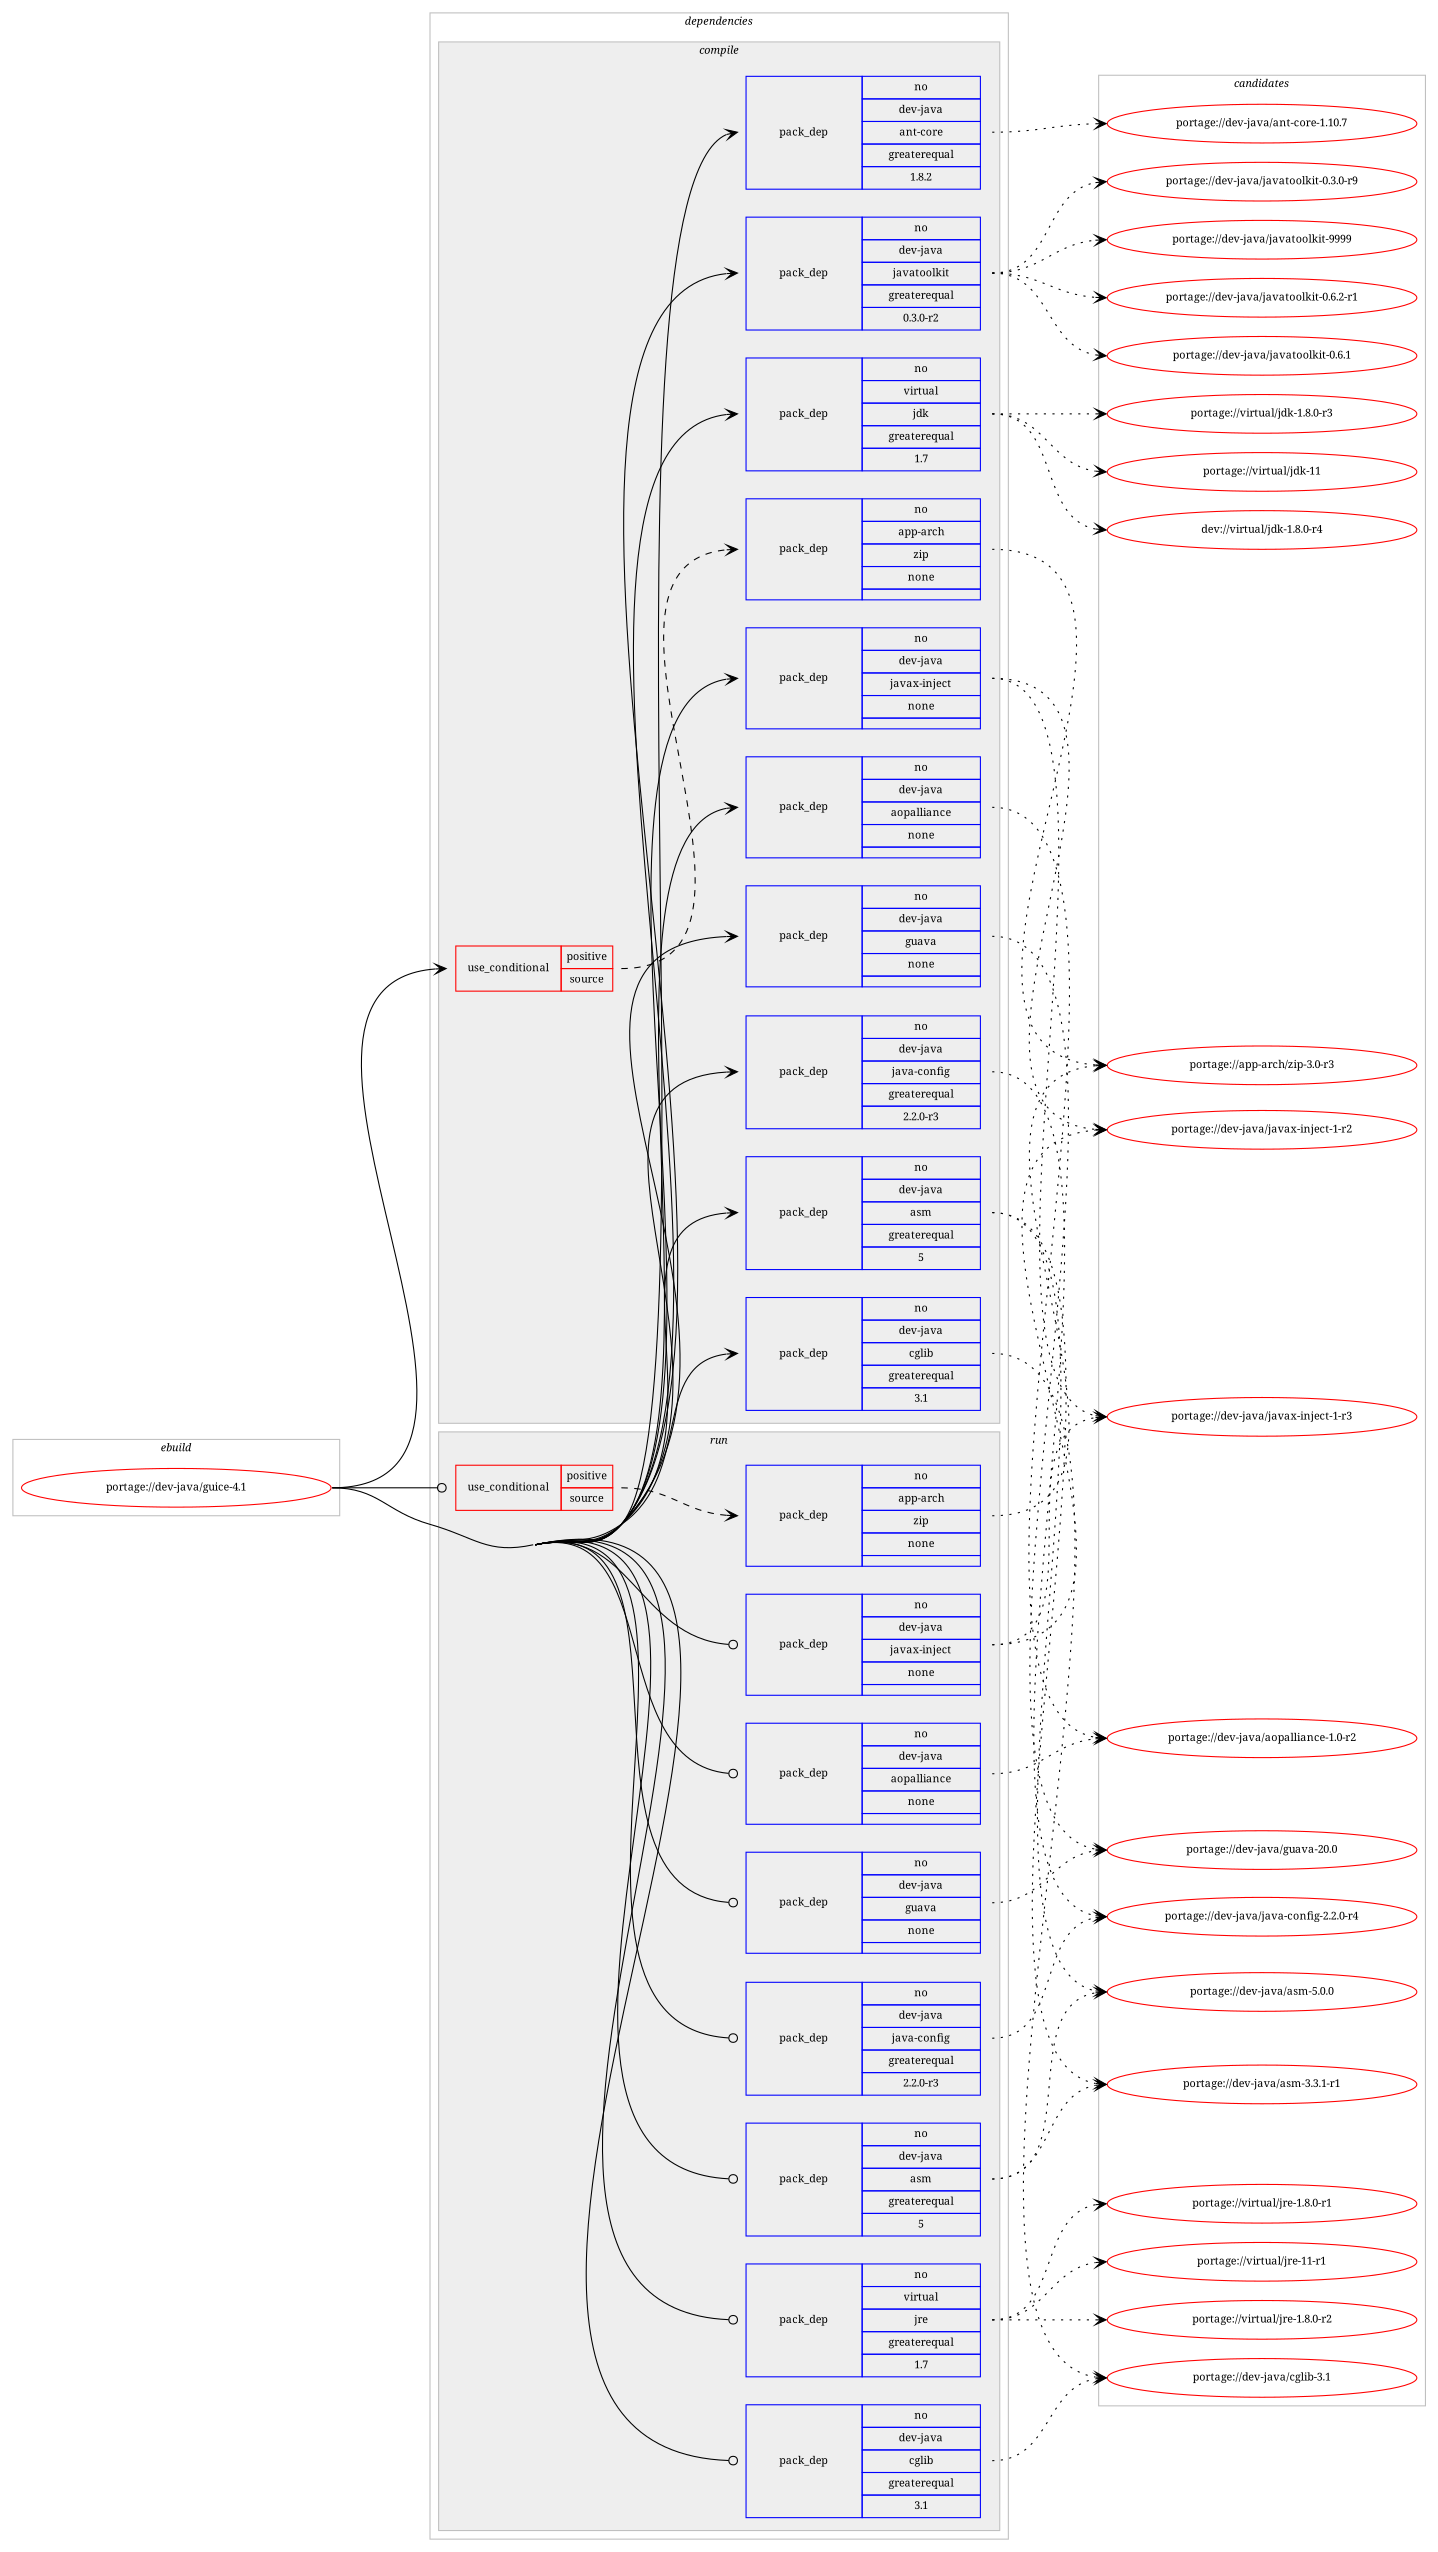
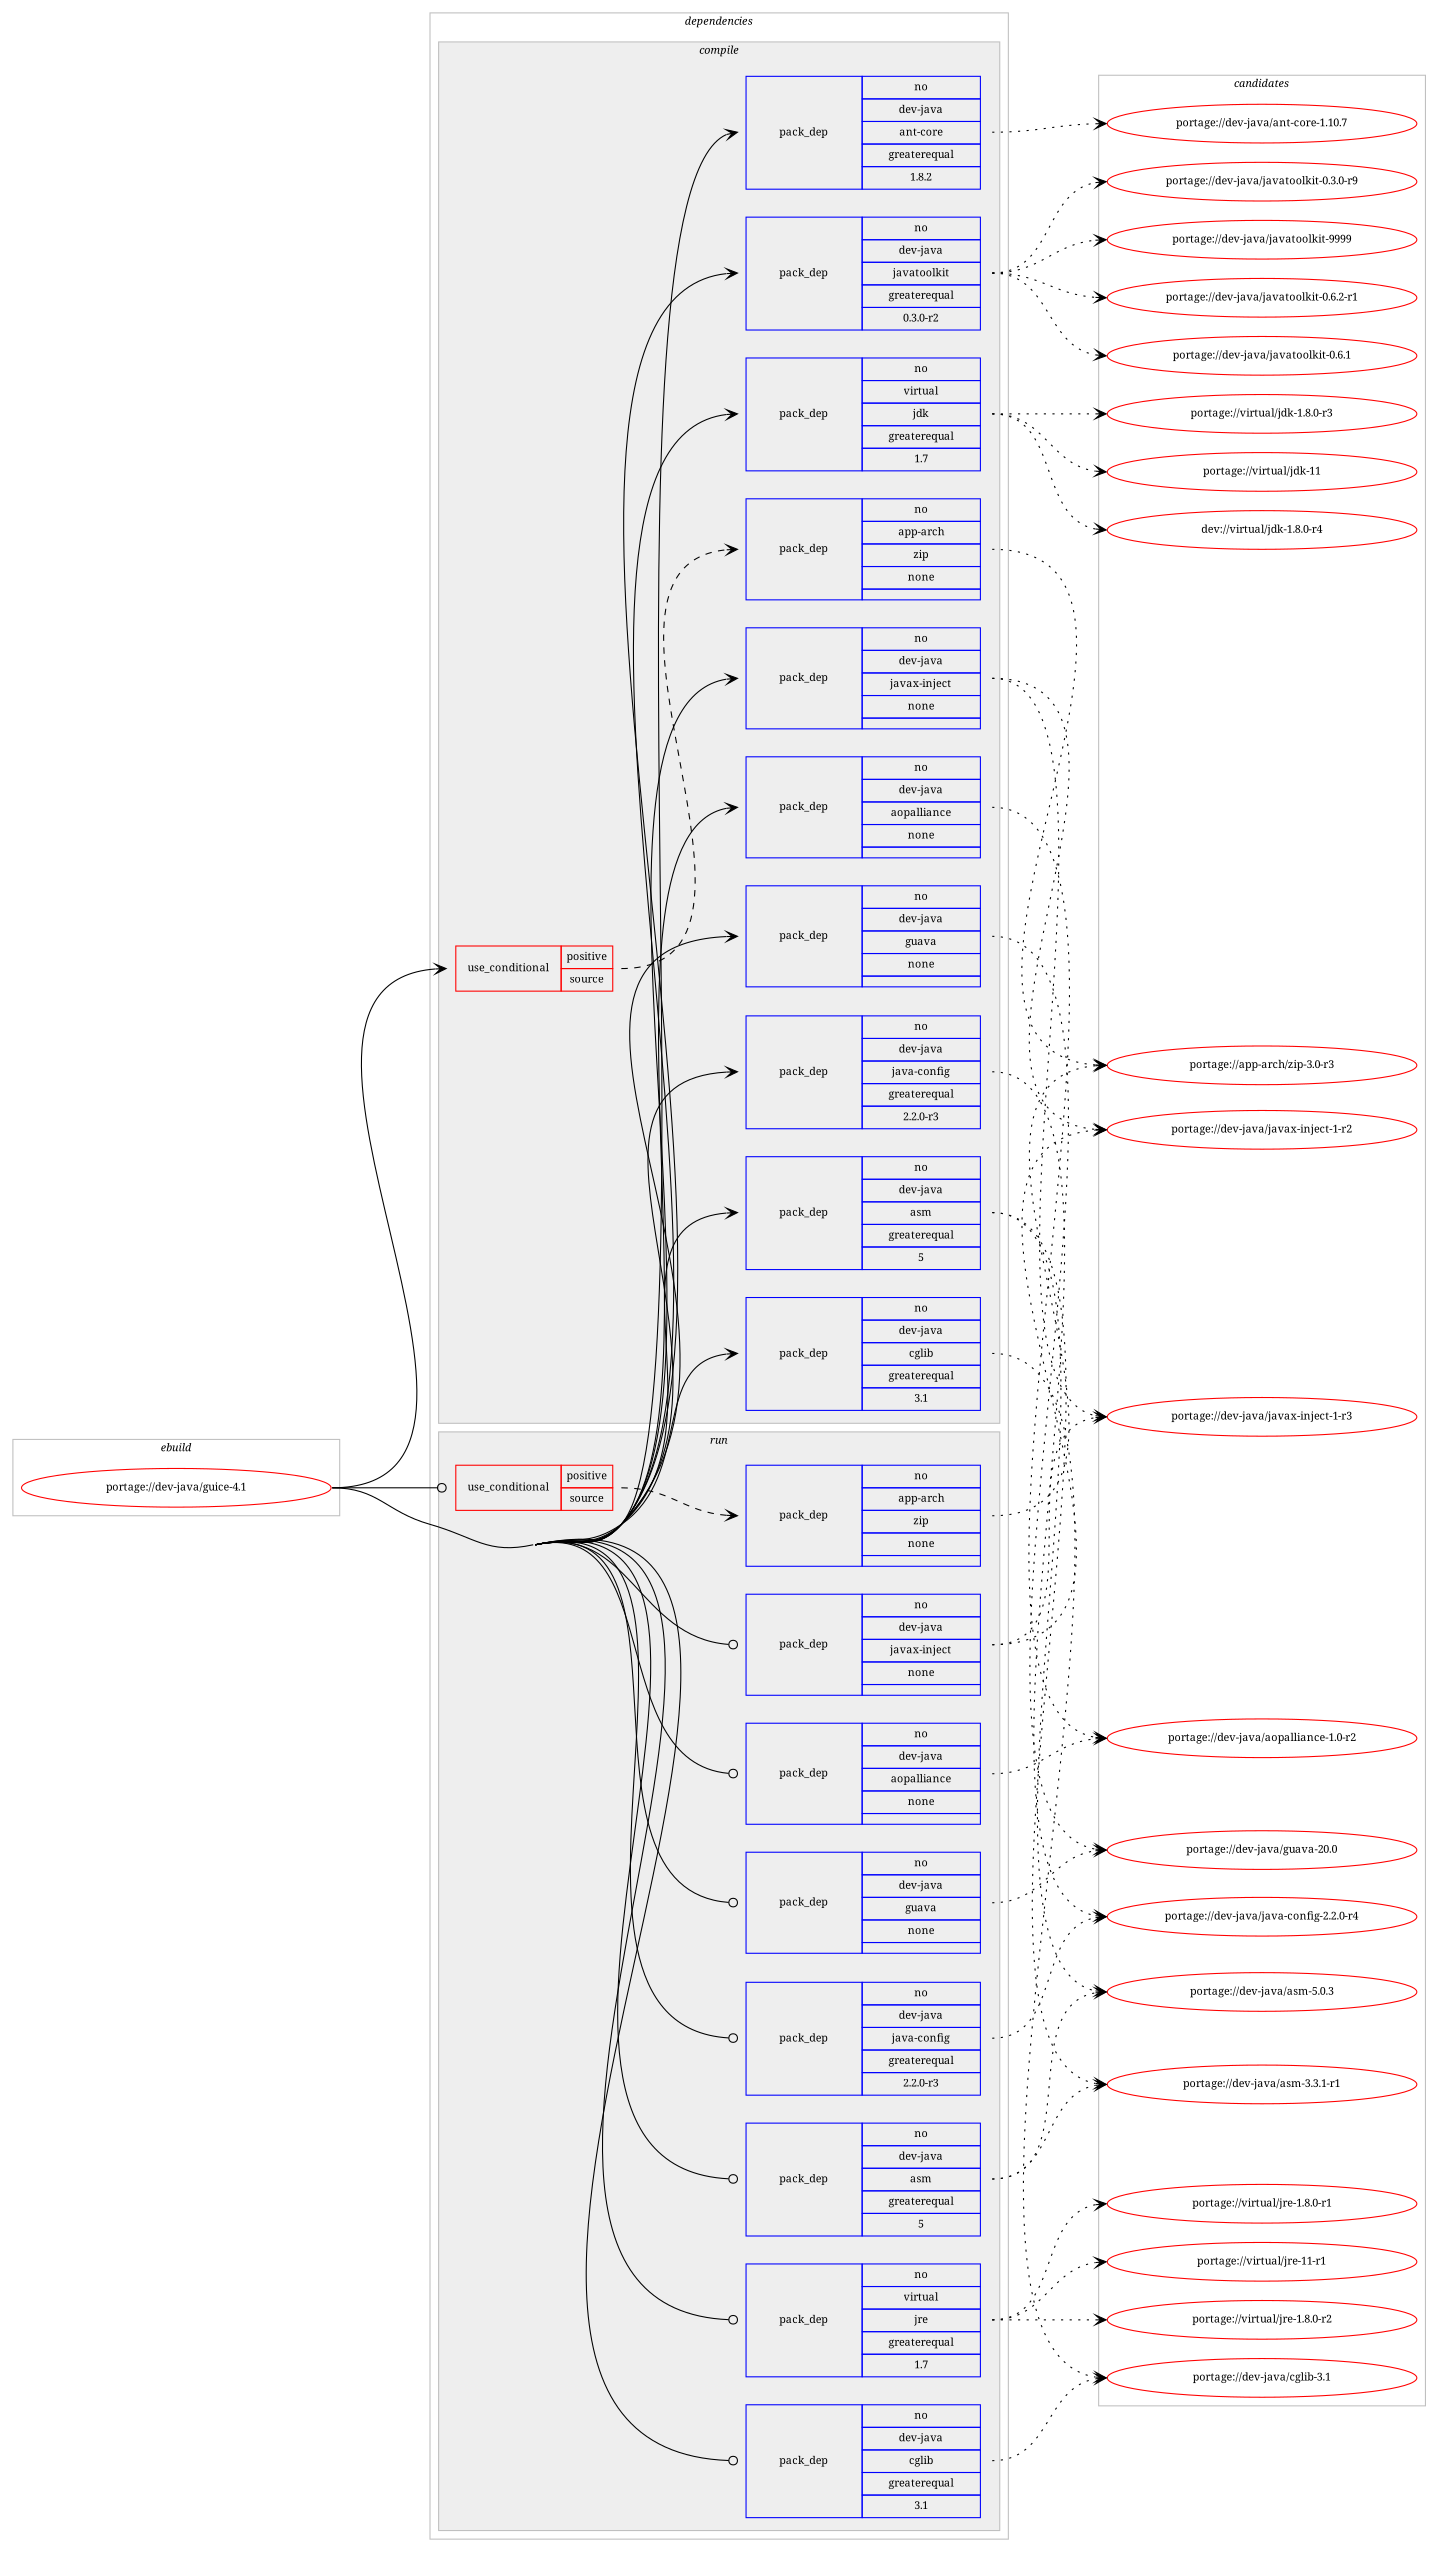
(1262, 1992) -> (1262, 1992)
